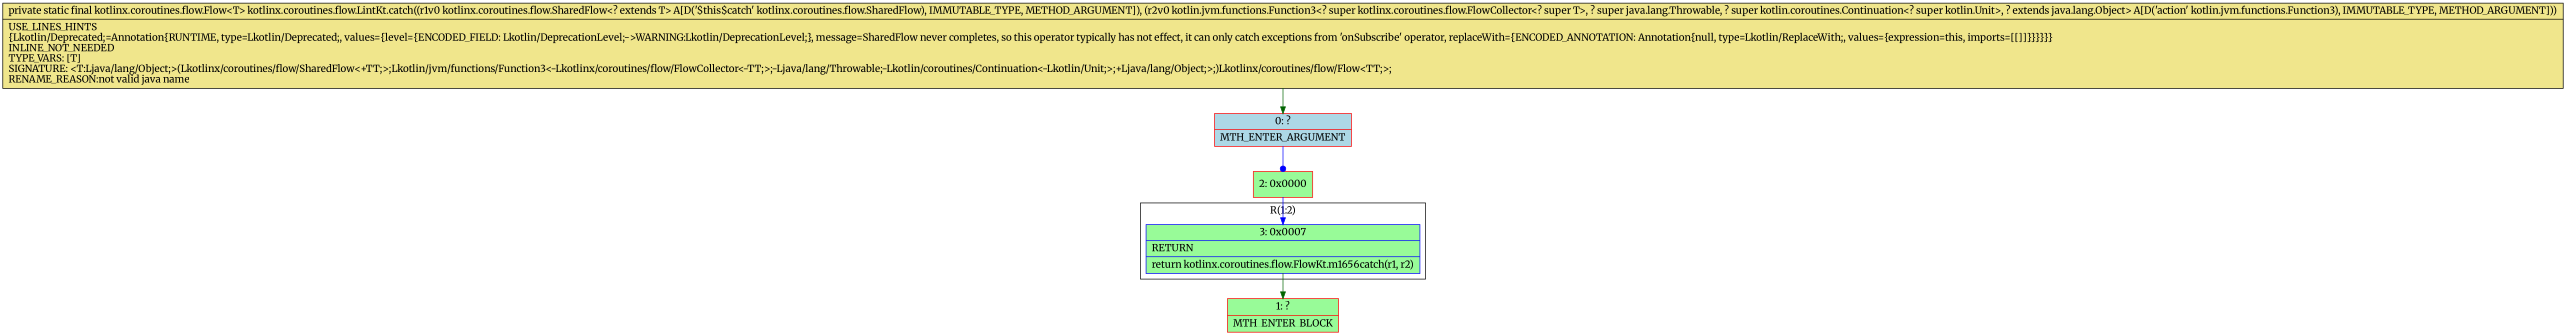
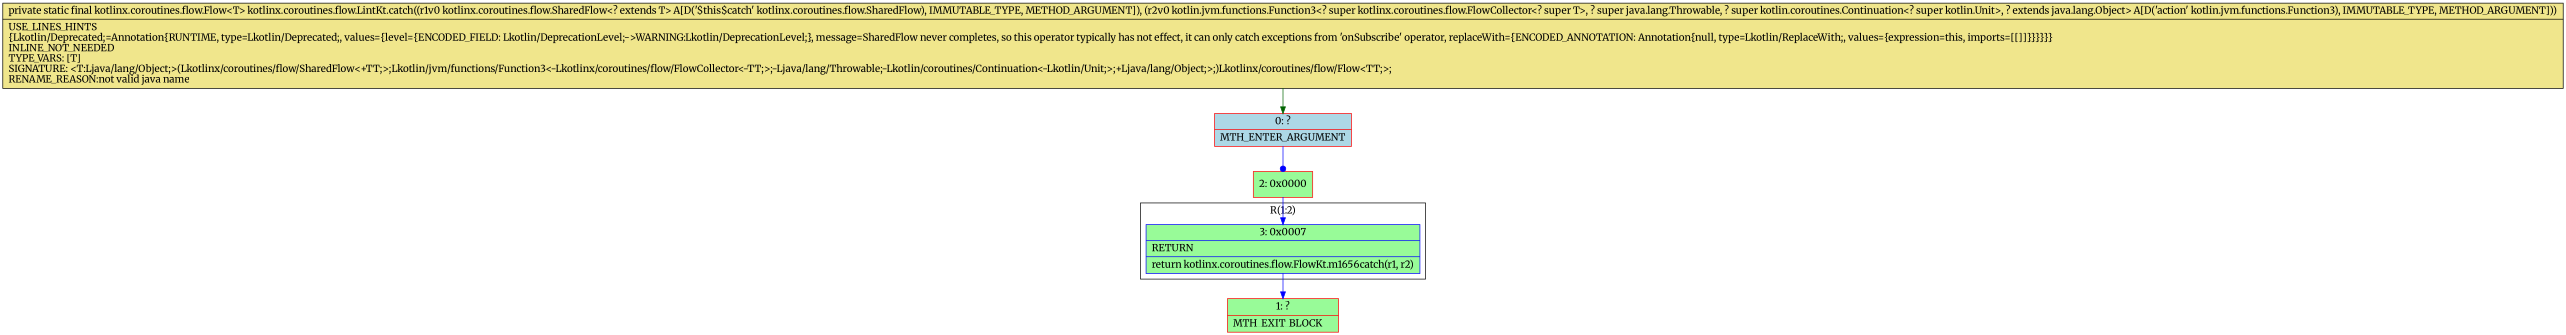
(1283, 283) -> (1283, 283)
(1283, 323) -> (1278, 323)
